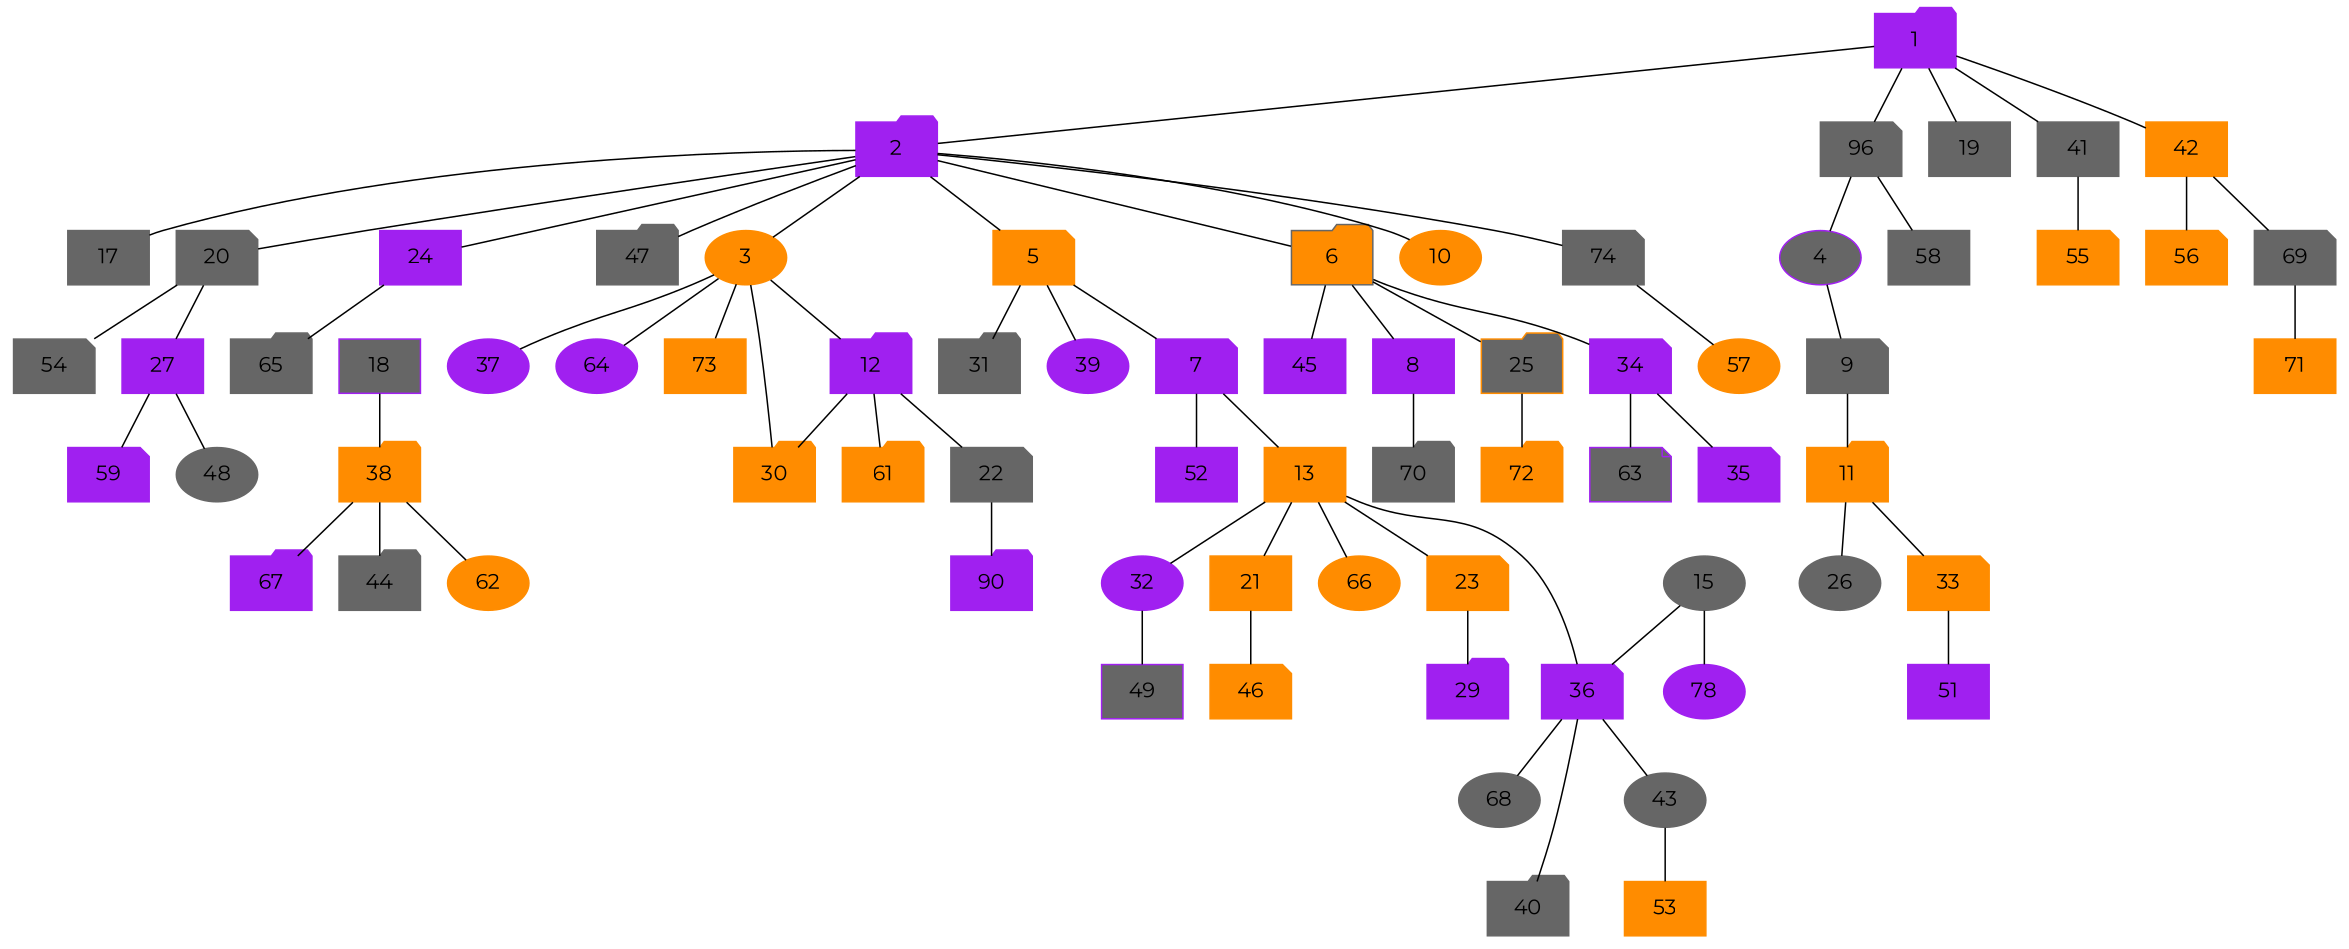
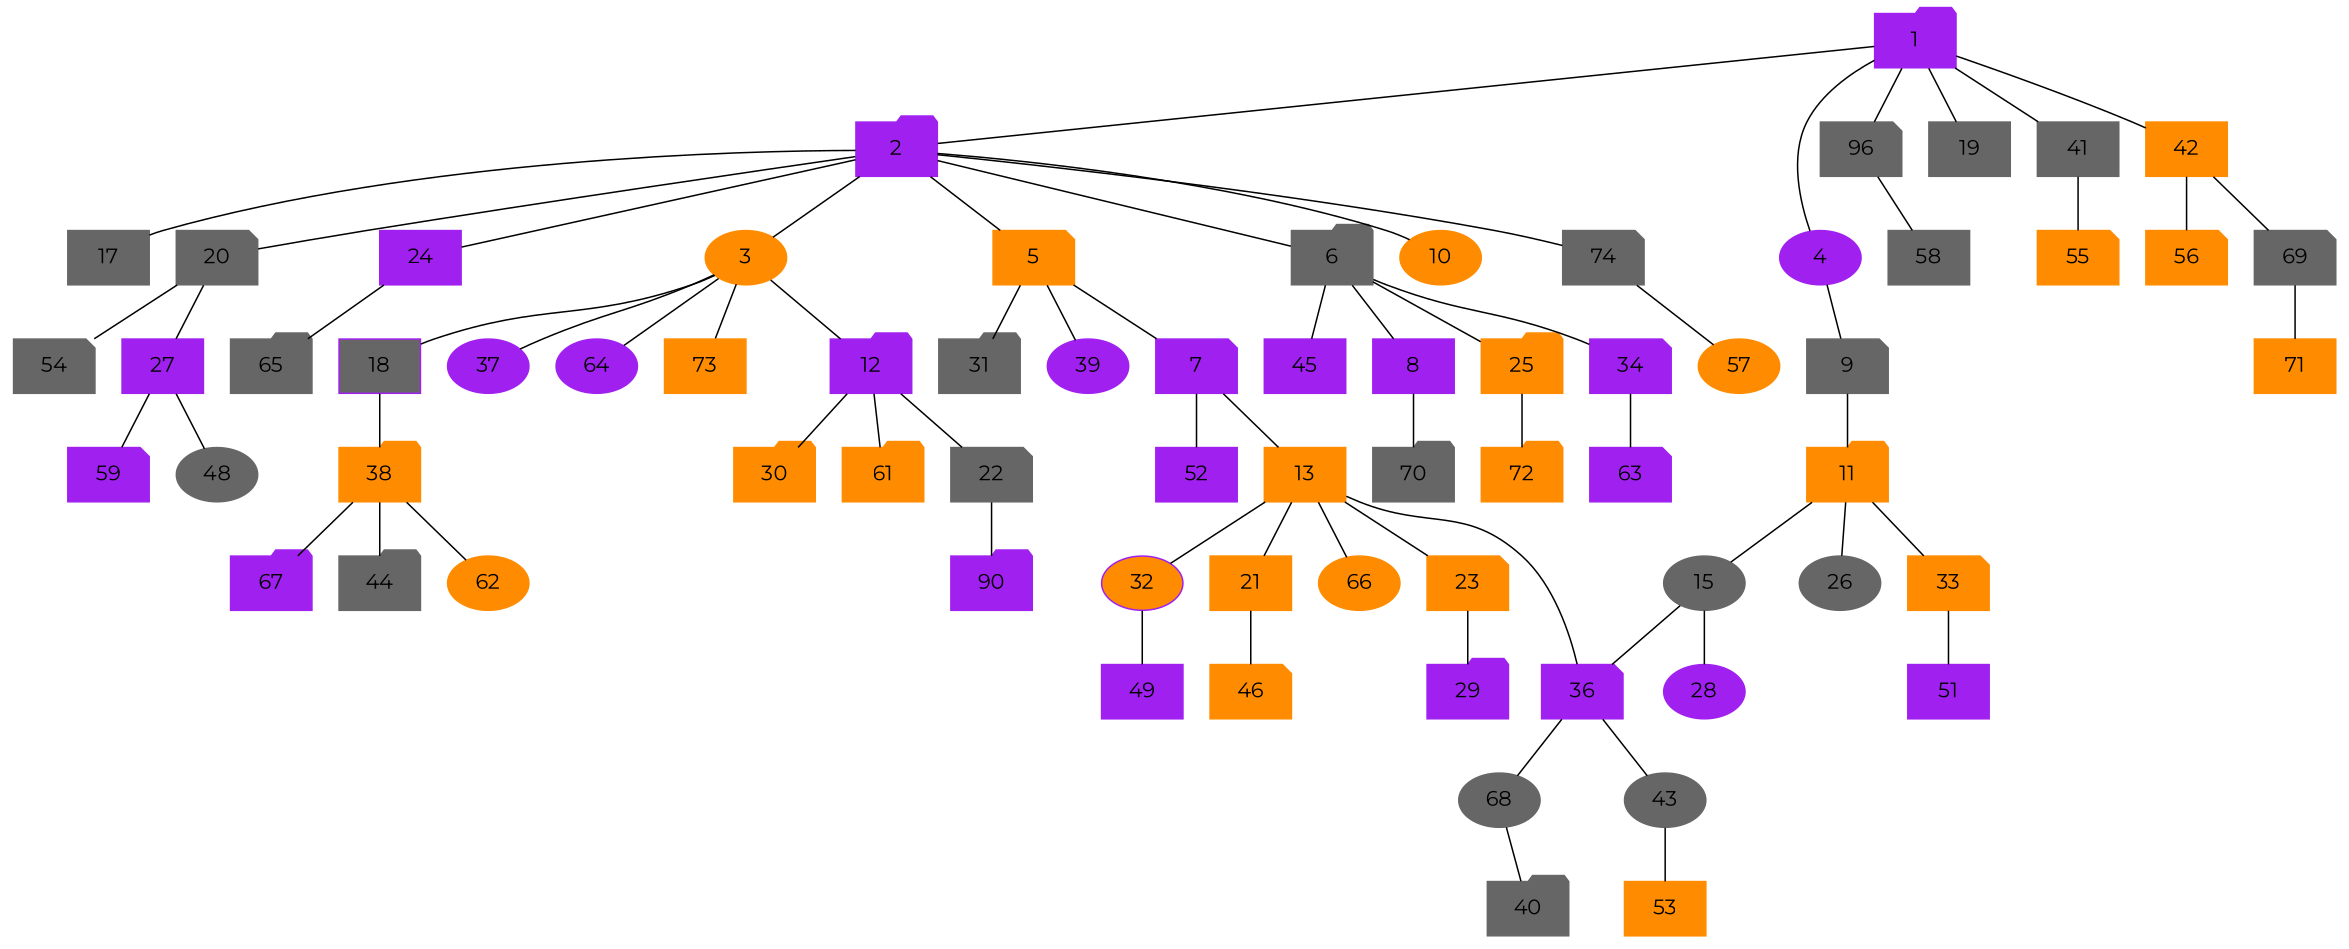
(1841, 204) -> (1803, 131)
(637, 258) -> none
(1332, 258) -> (1332, 258)
(1820, 258) -> (1820, 258)
(763, 366) -> (568, 311)
(1522, 366) -> (1522, 366)
(1631, 475) -> (1631, 475)
(1739, 475) -> none
none -> (1771, 532)
(1142, 583) -> (1142, 583)
(1142, 692) -> (1142, 692)
(1704, 692) -> (1704, 692)
(1560, 801) -> (1514, 854)
